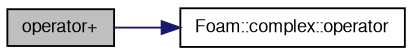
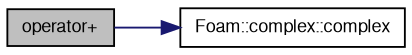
(293, 28) -> (293, 28)
